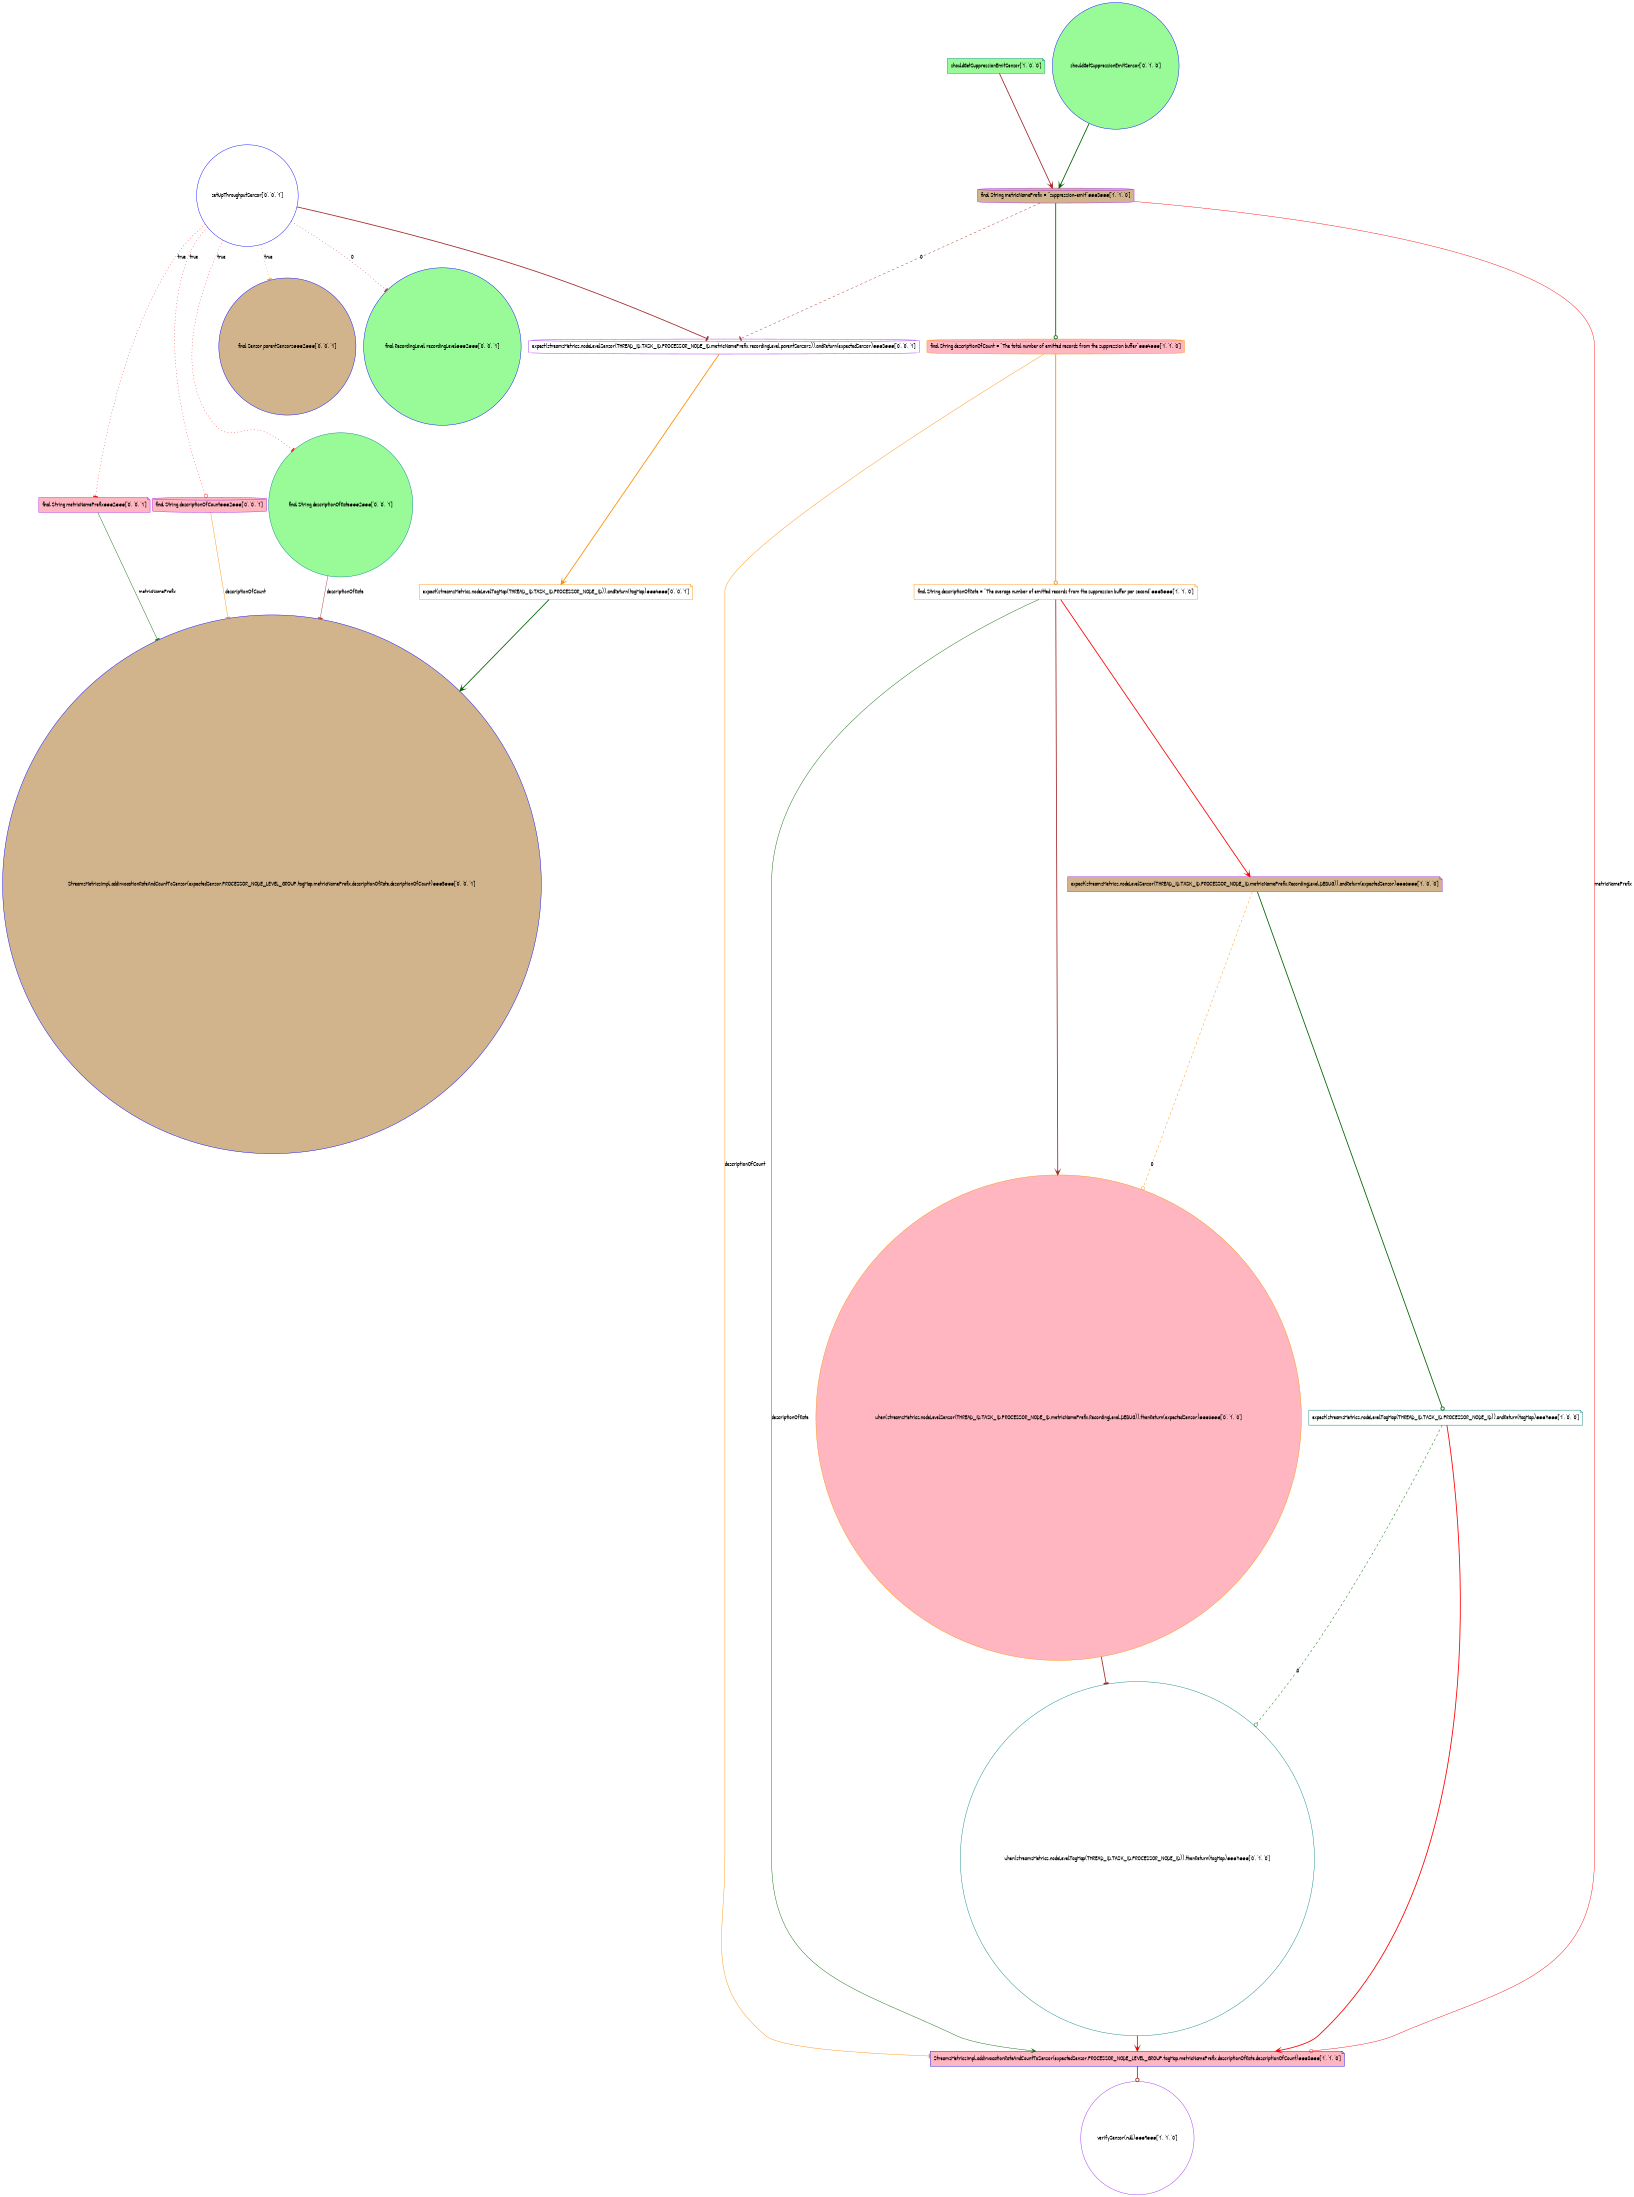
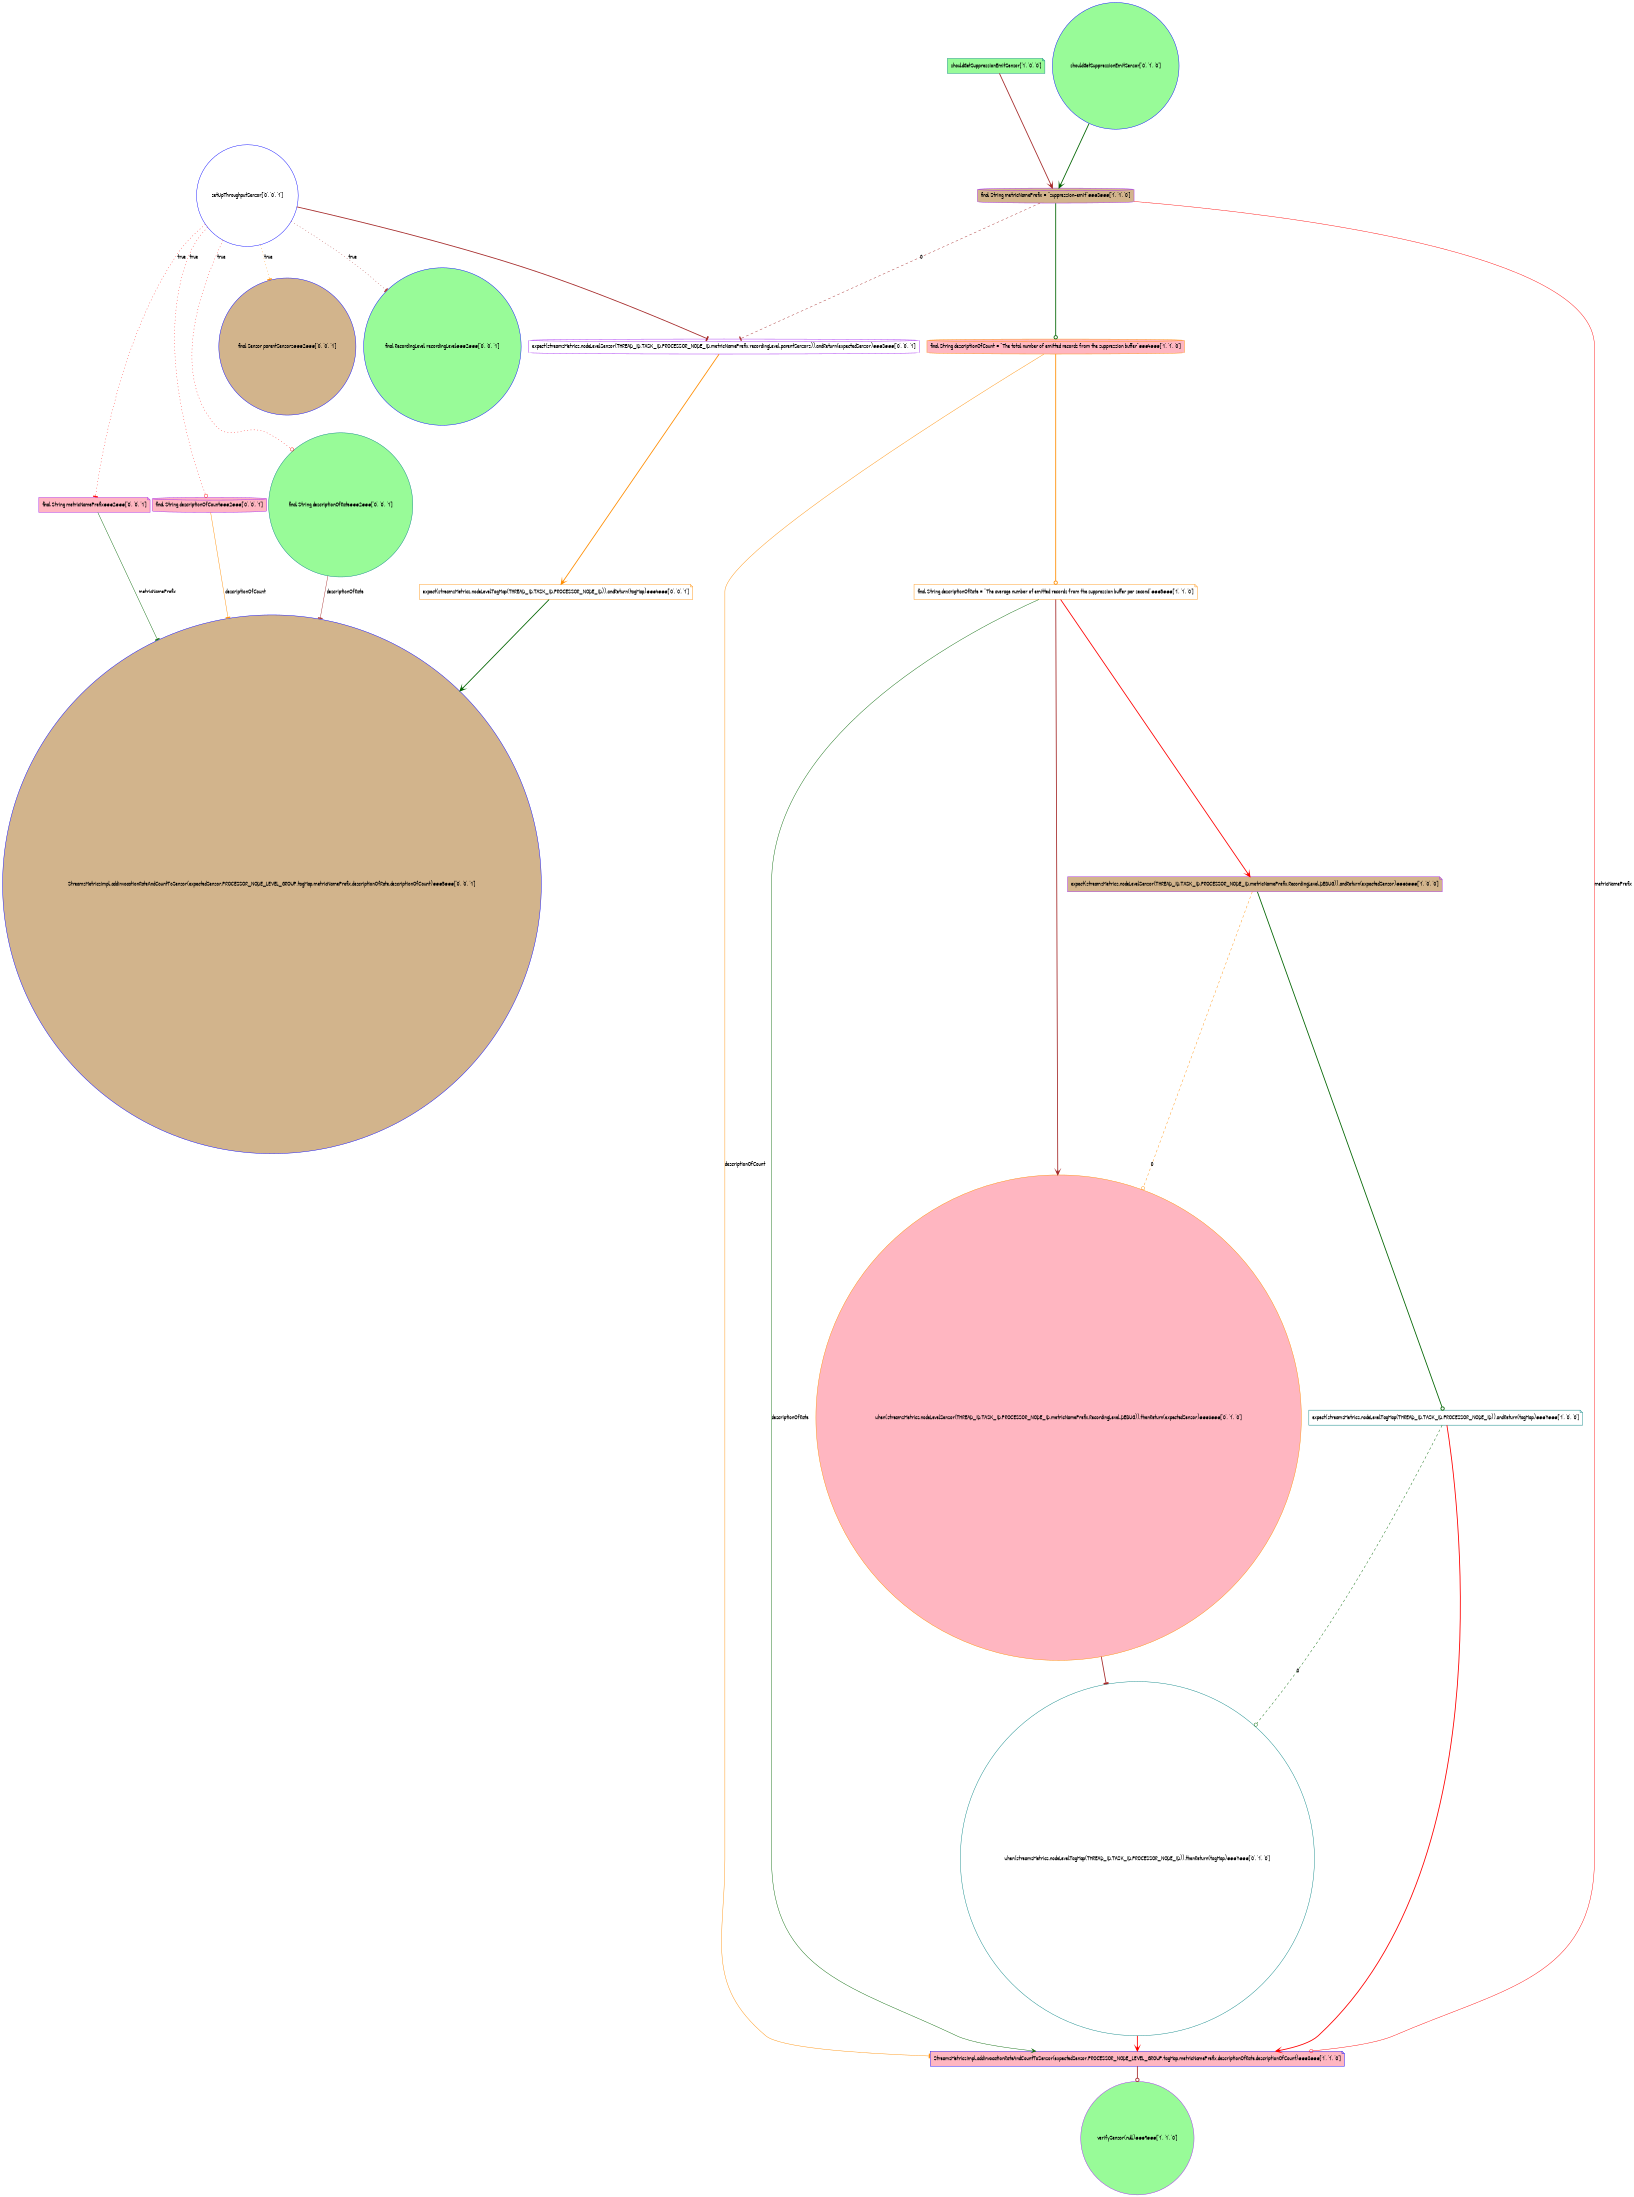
(353, 257) -> (353, 257)
(194, 374) -> (194, 374)
(1137, 2138) -> (1137, 2138)
